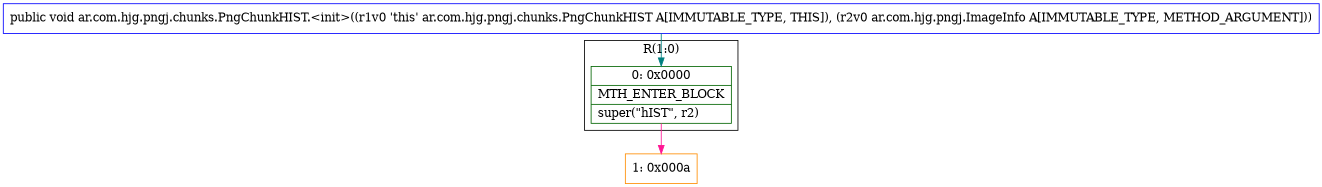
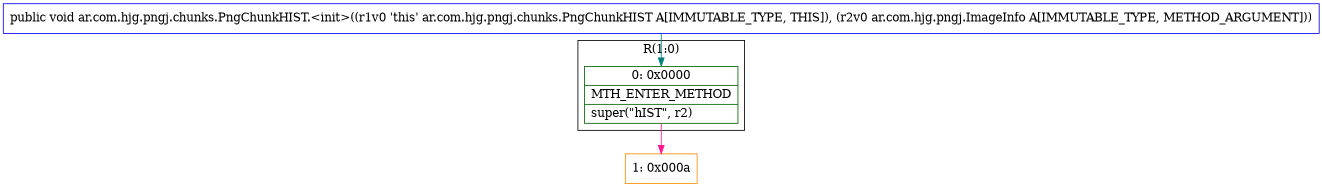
(661, 94) -> (661, 94)
